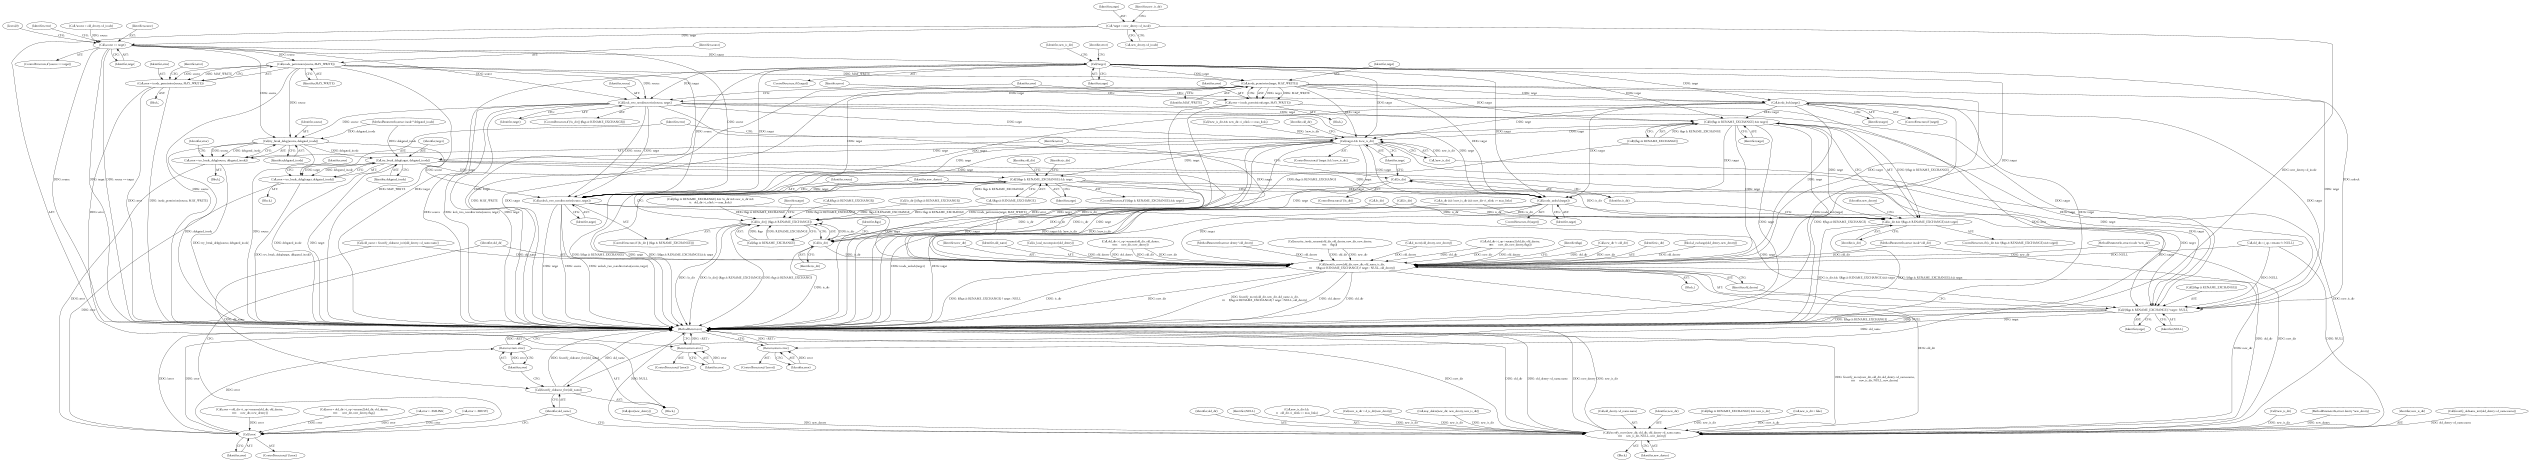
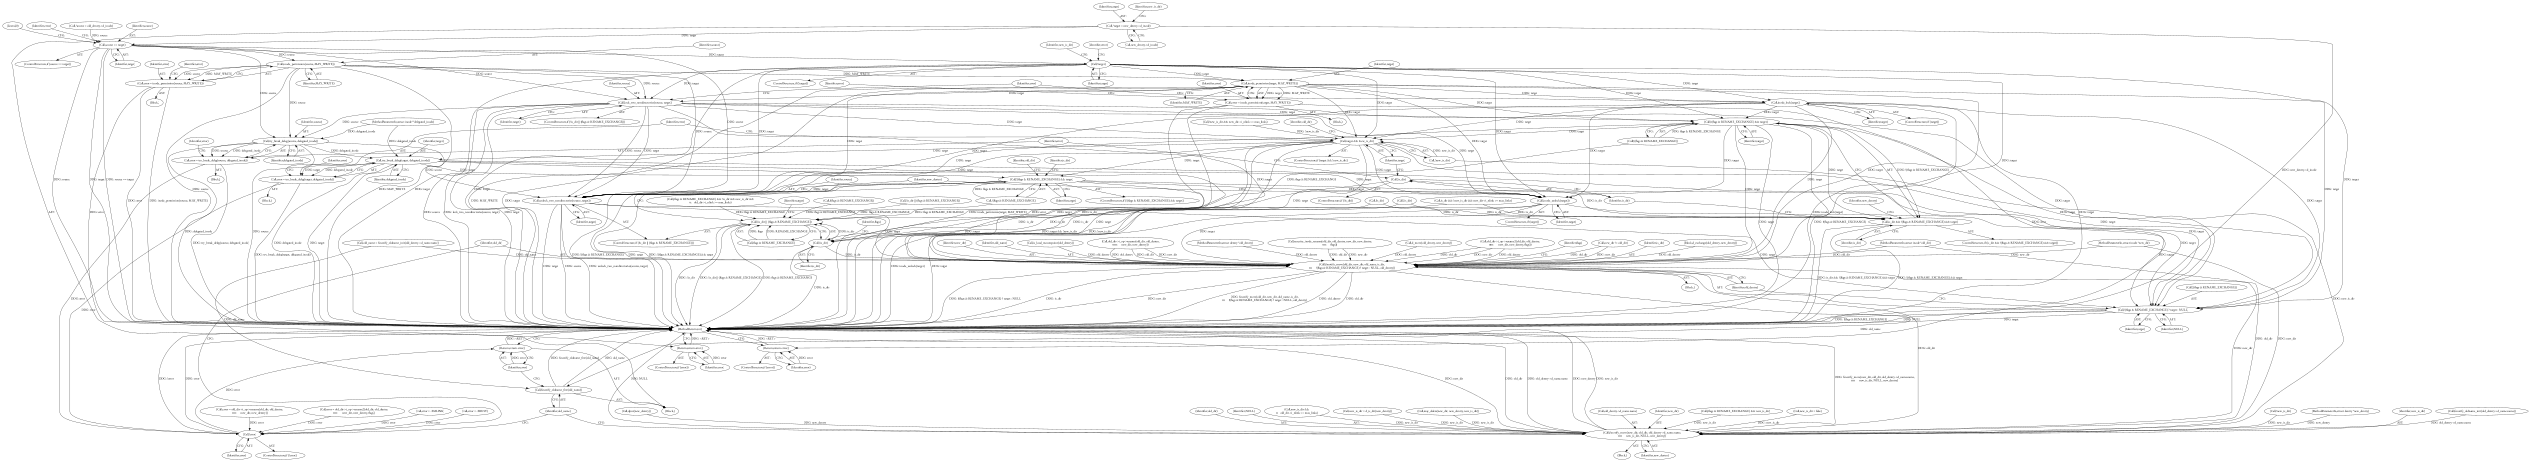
(2351, 180) -> (2351, 180)
(2270, 243) -> none
